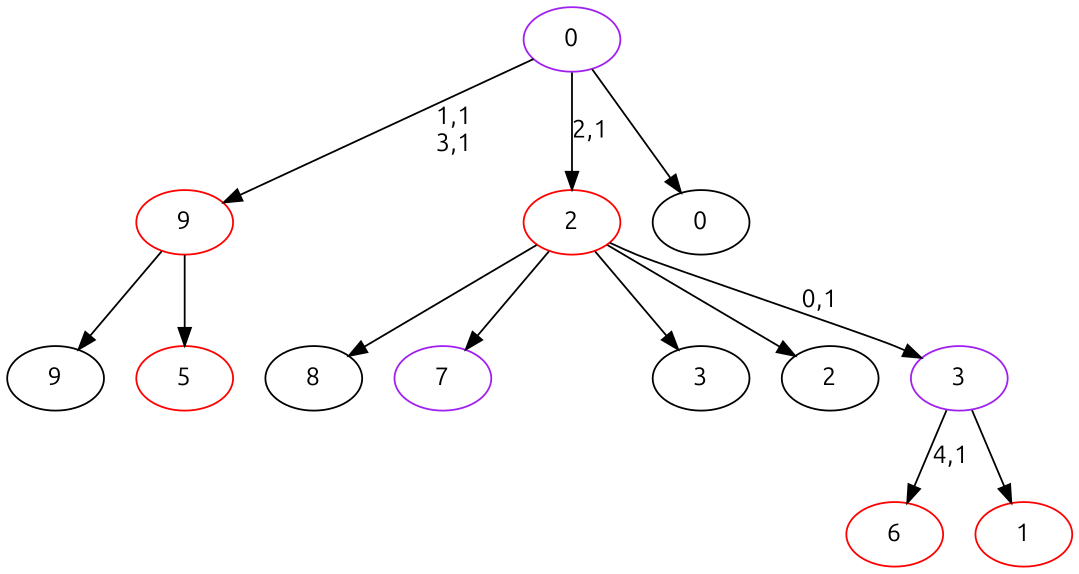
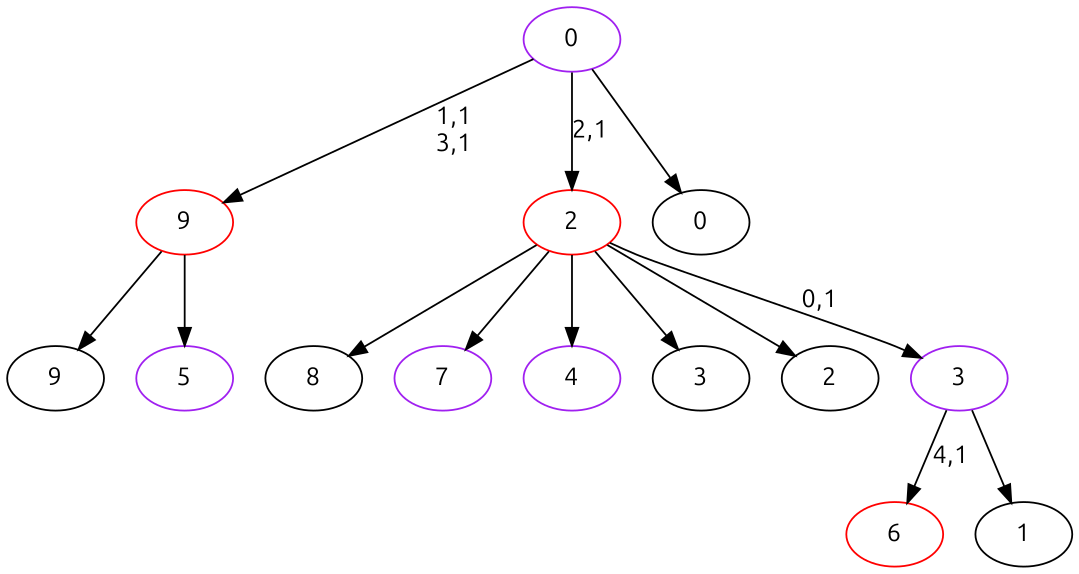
(185, 378) -> (185, 378)
none -> (572, 378)
(1024, 534) -> (1024, 534)
